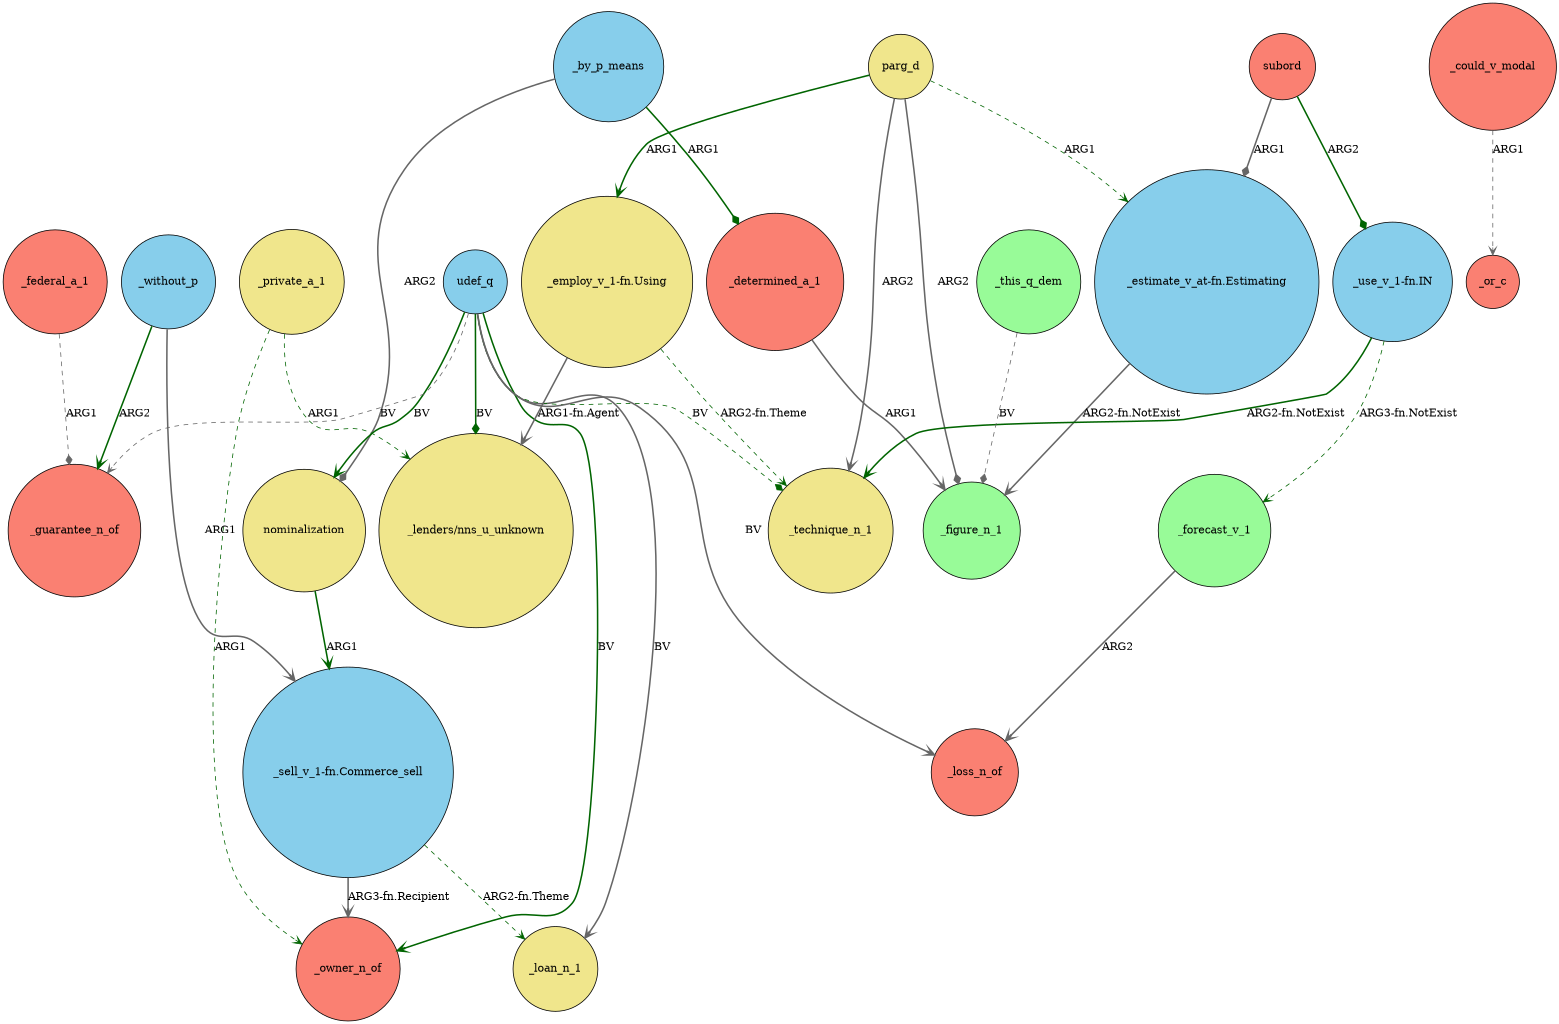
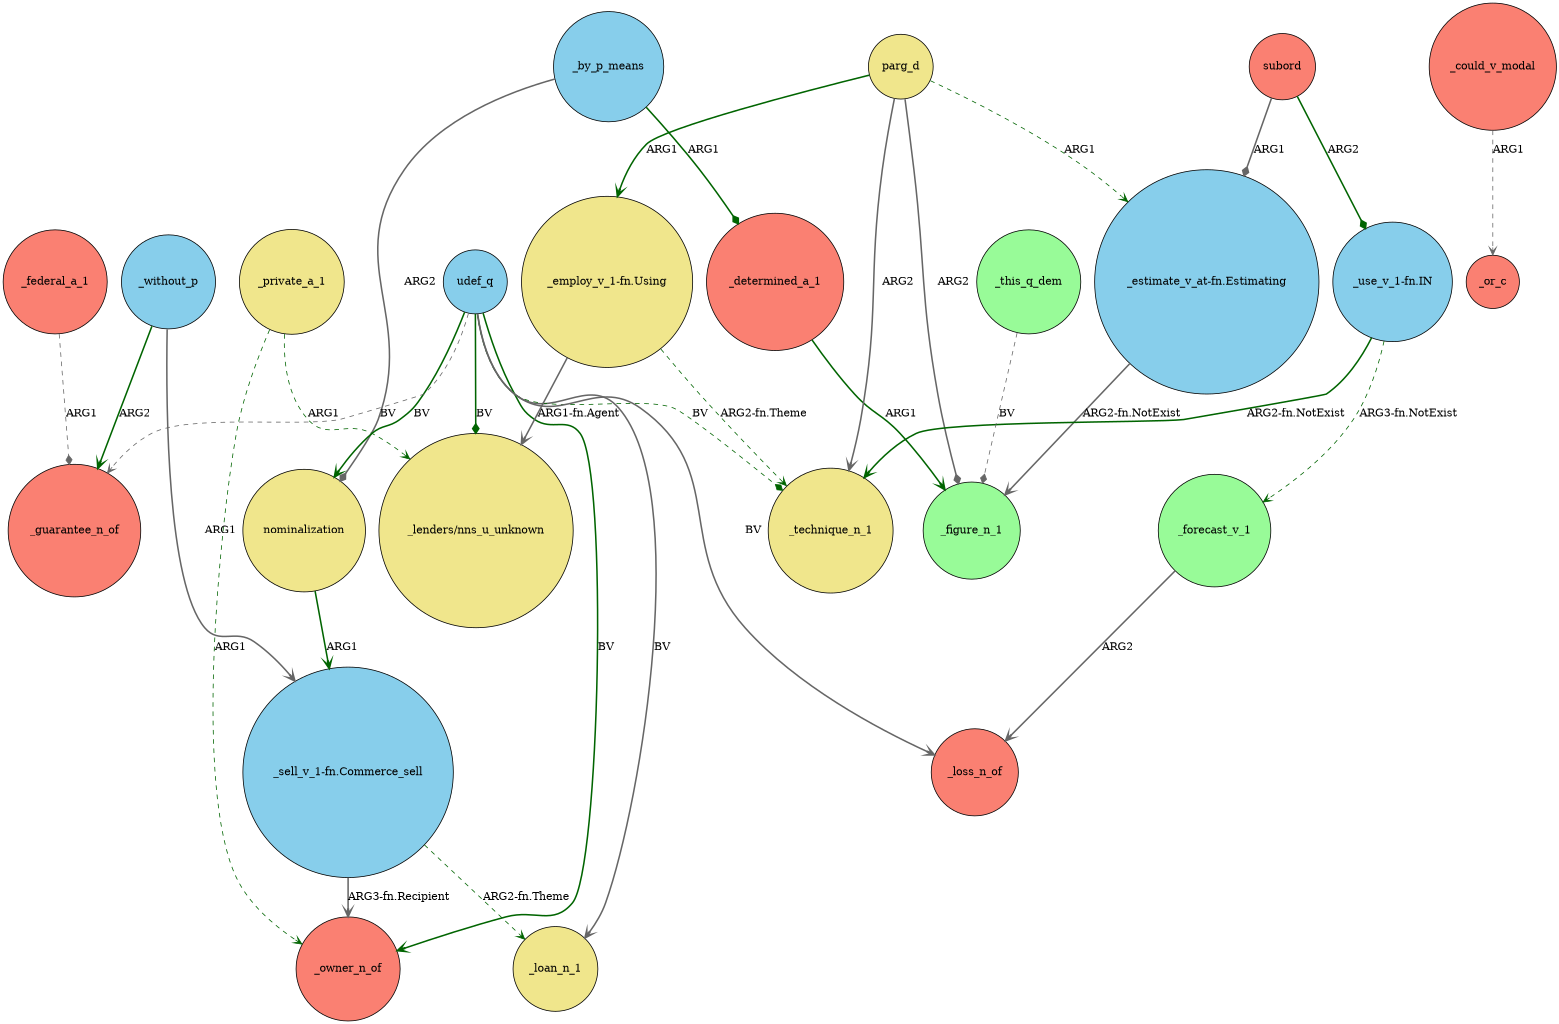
(875, 412) -> (875, 412)
